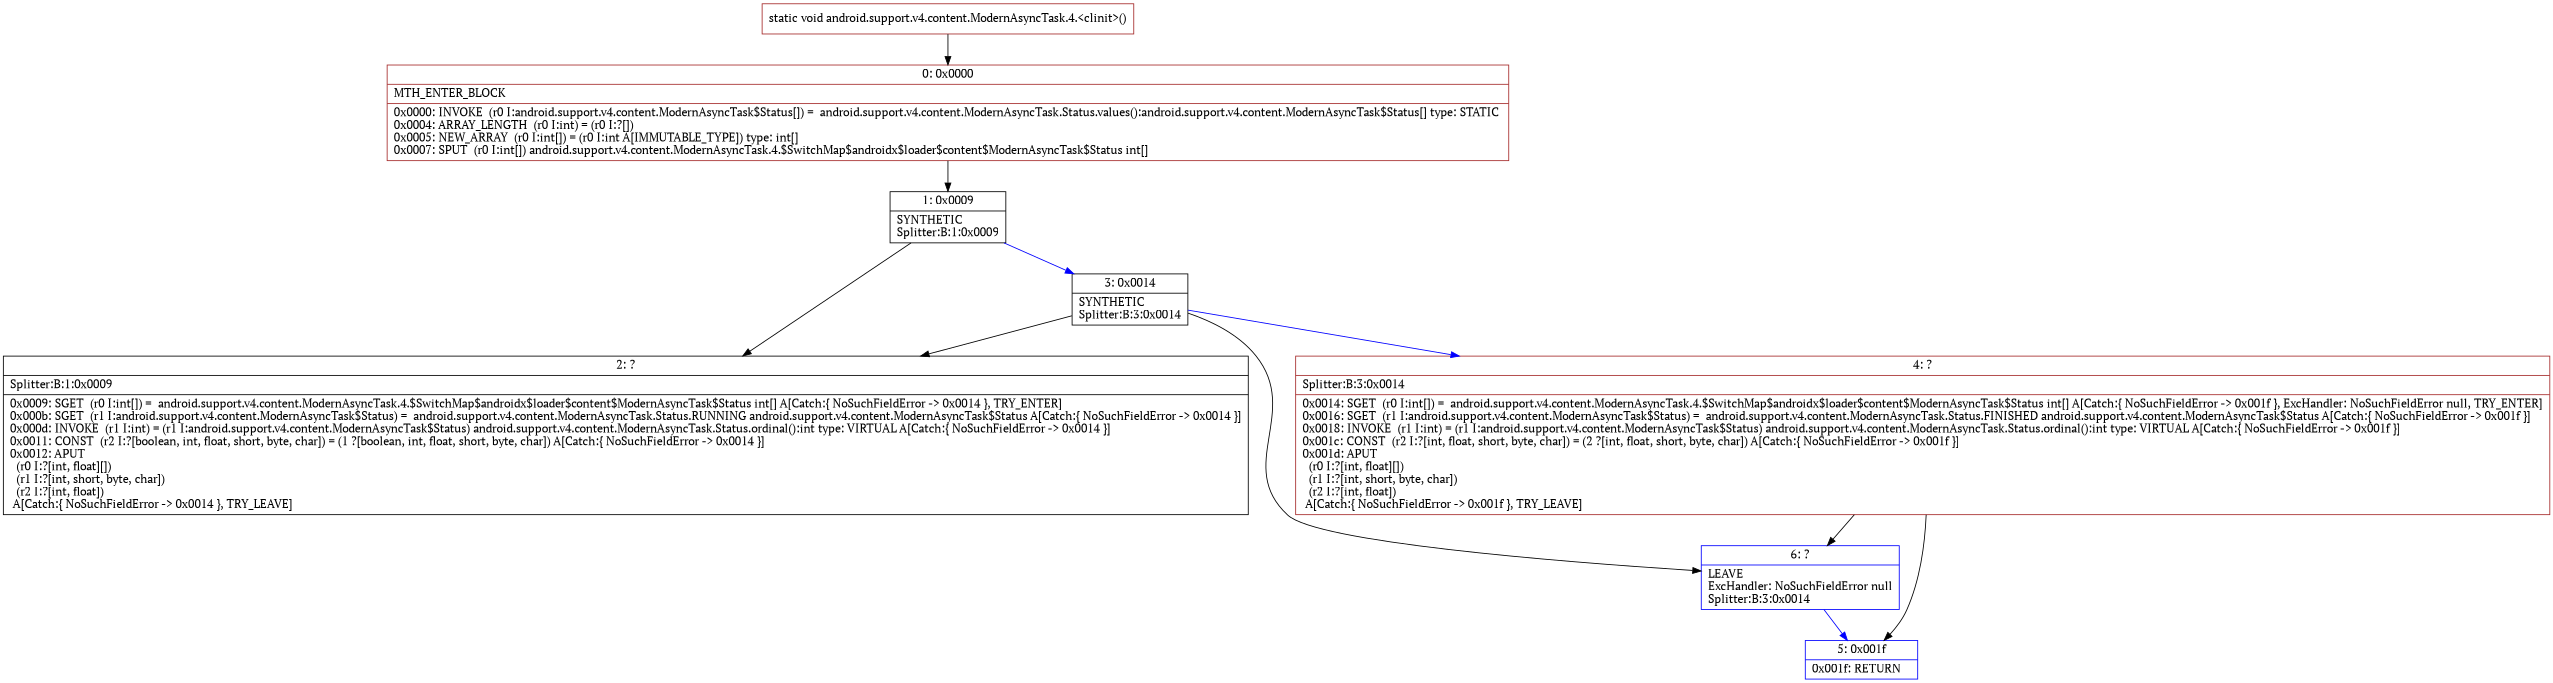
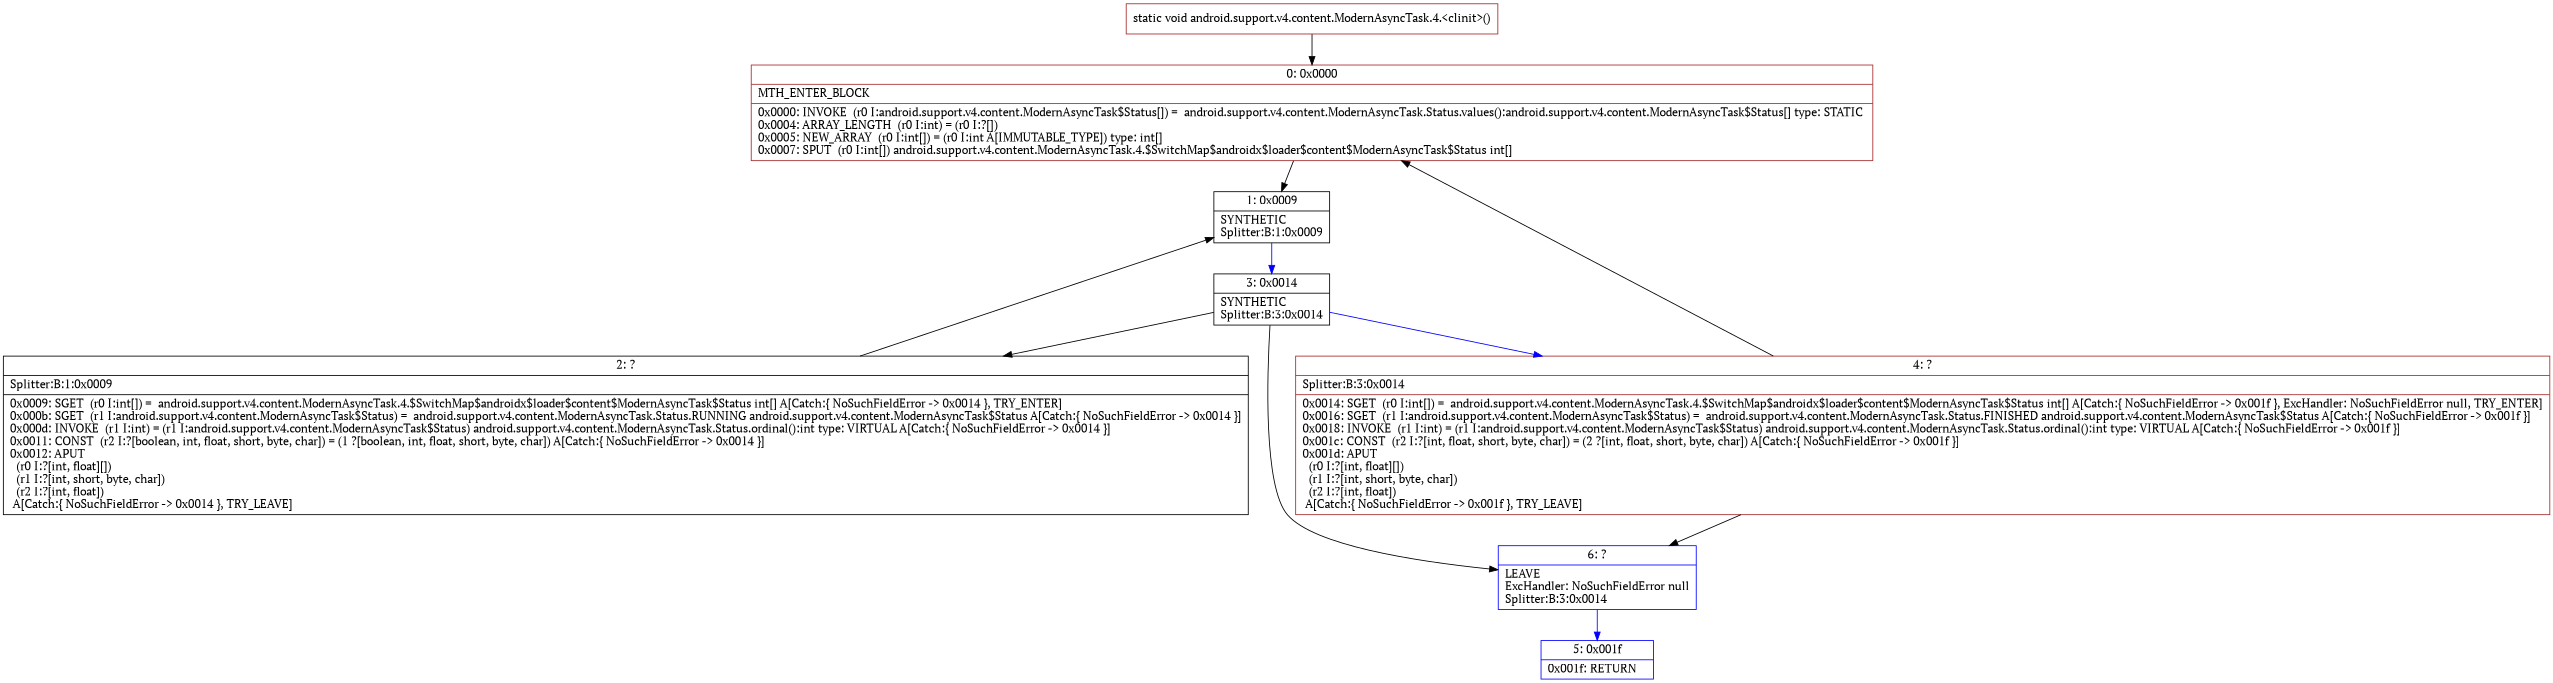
(830, 297) -> (1033, 298)
(1918, 578) -> (1591, 260)
